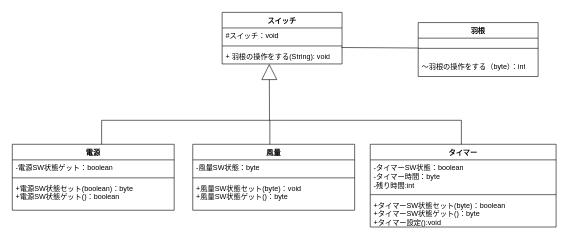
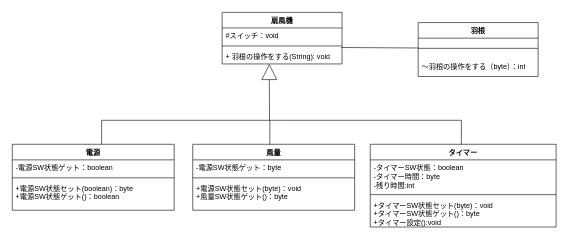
(282, 21) -> (282, 21)
(229, 168) -> (239, 168)
(251, 193) -> (251, 193)
(441, 214) -> (435, 214)
